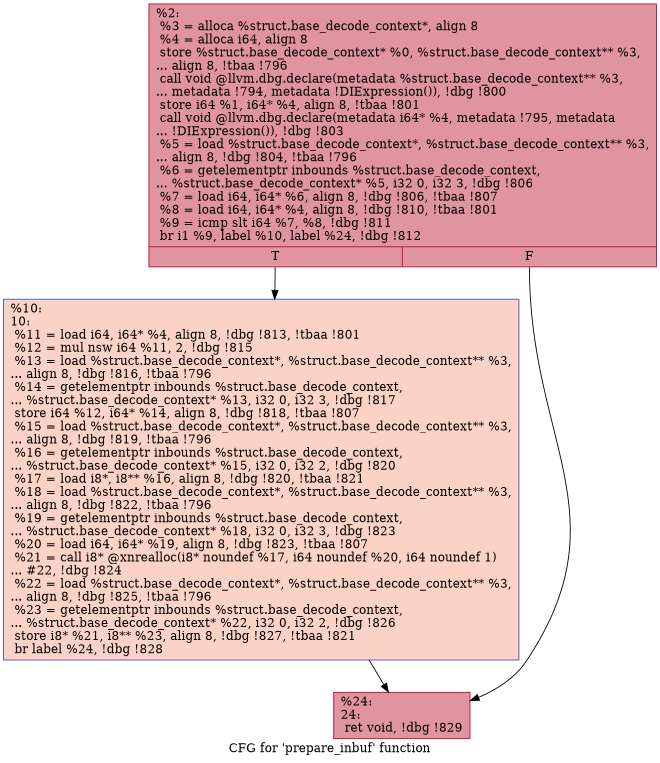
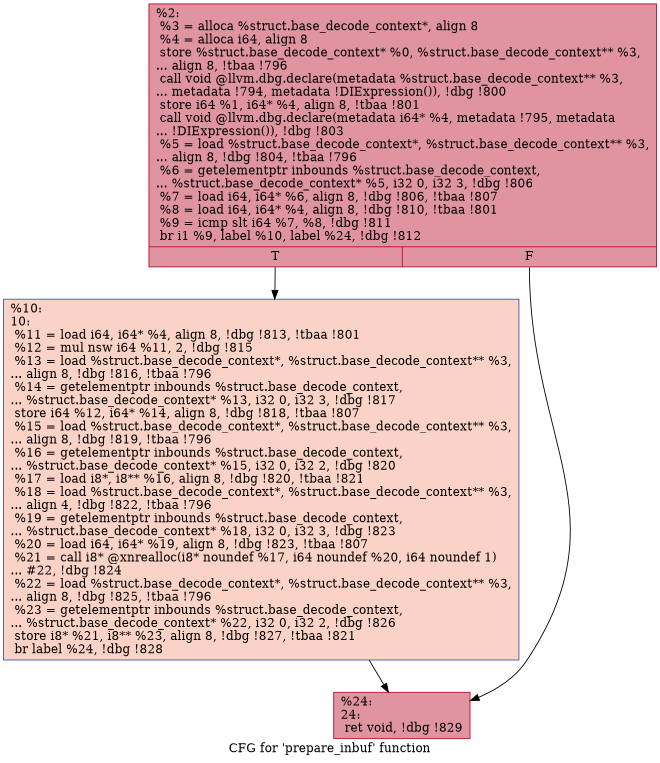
(111, 505) -> (111, 505)
